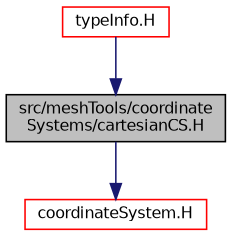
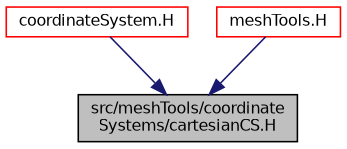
(116, 22) -> (279, 22)
(116, 163) -> (133, 60)
